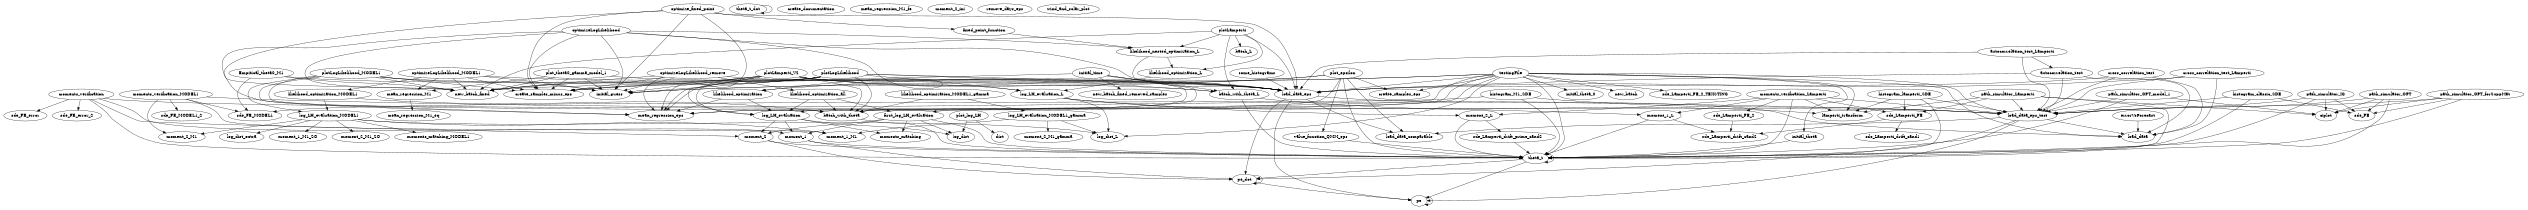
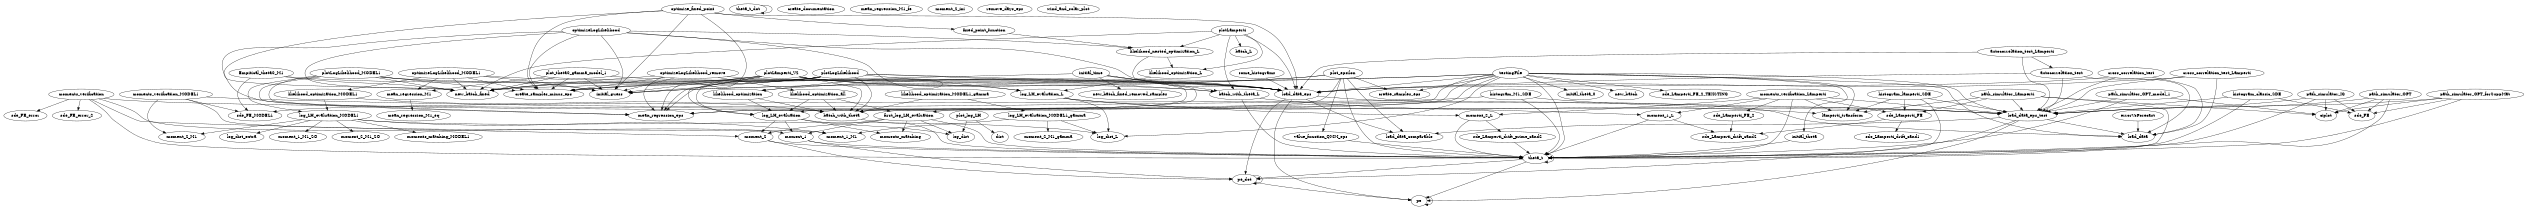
(701, 105) -> (788, 105)
(182, 116) -> none
